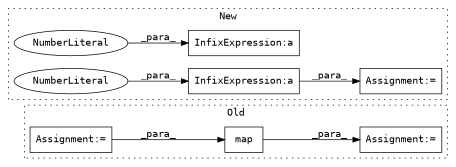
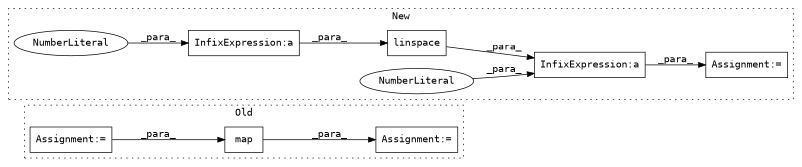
none -> (417, 43)
